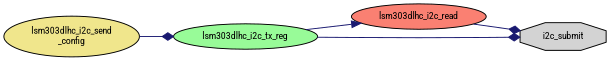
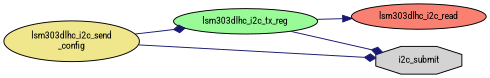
(491, 27) -> (251, 51)
